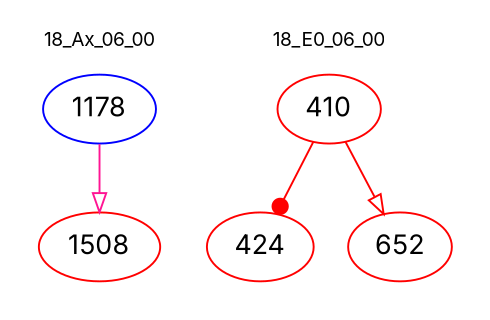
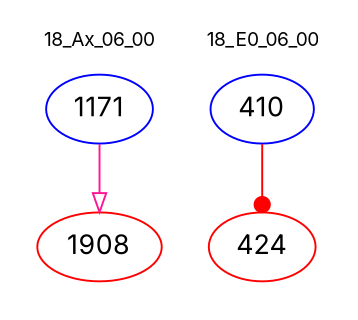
(100, 109) -> (100, 109)
(329, 109) -> (262, 109)
(100, 247) -> (100, 247)
(400, 247) -> none
